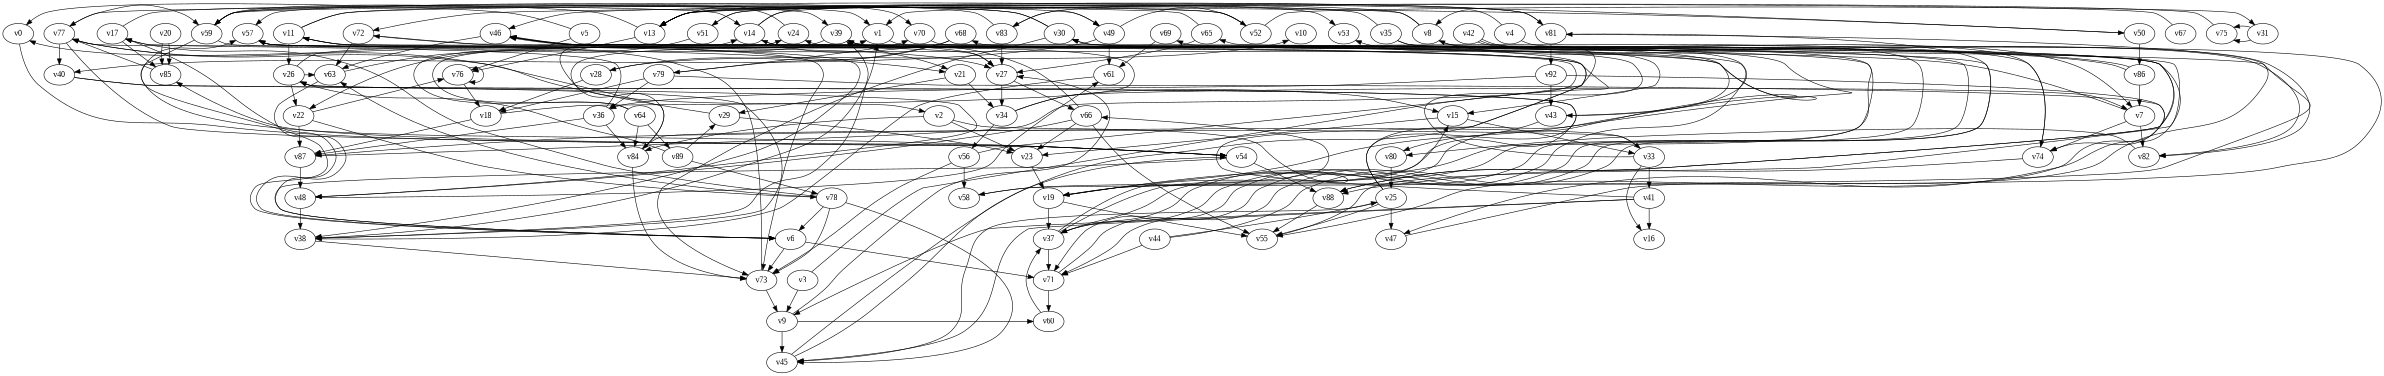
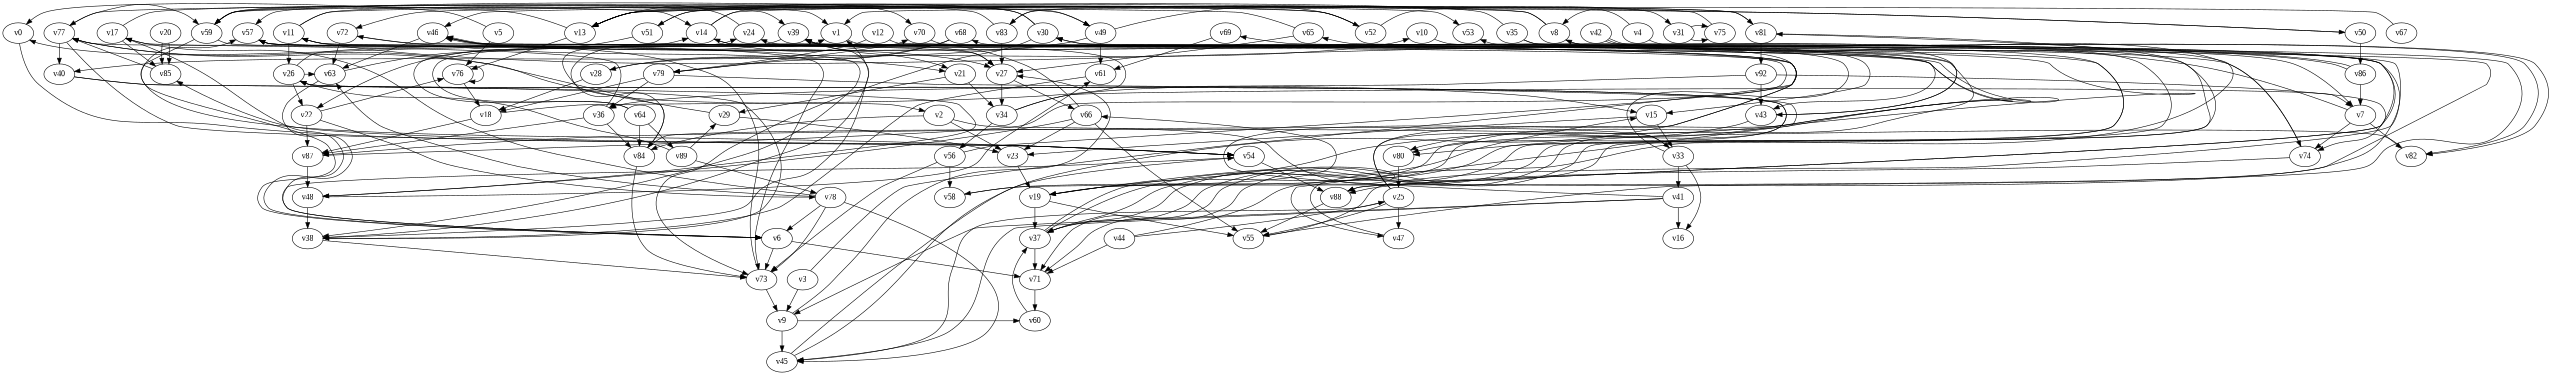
none -> (878, 33)
(1744, 50) -> none
none -> (1793, 50)
